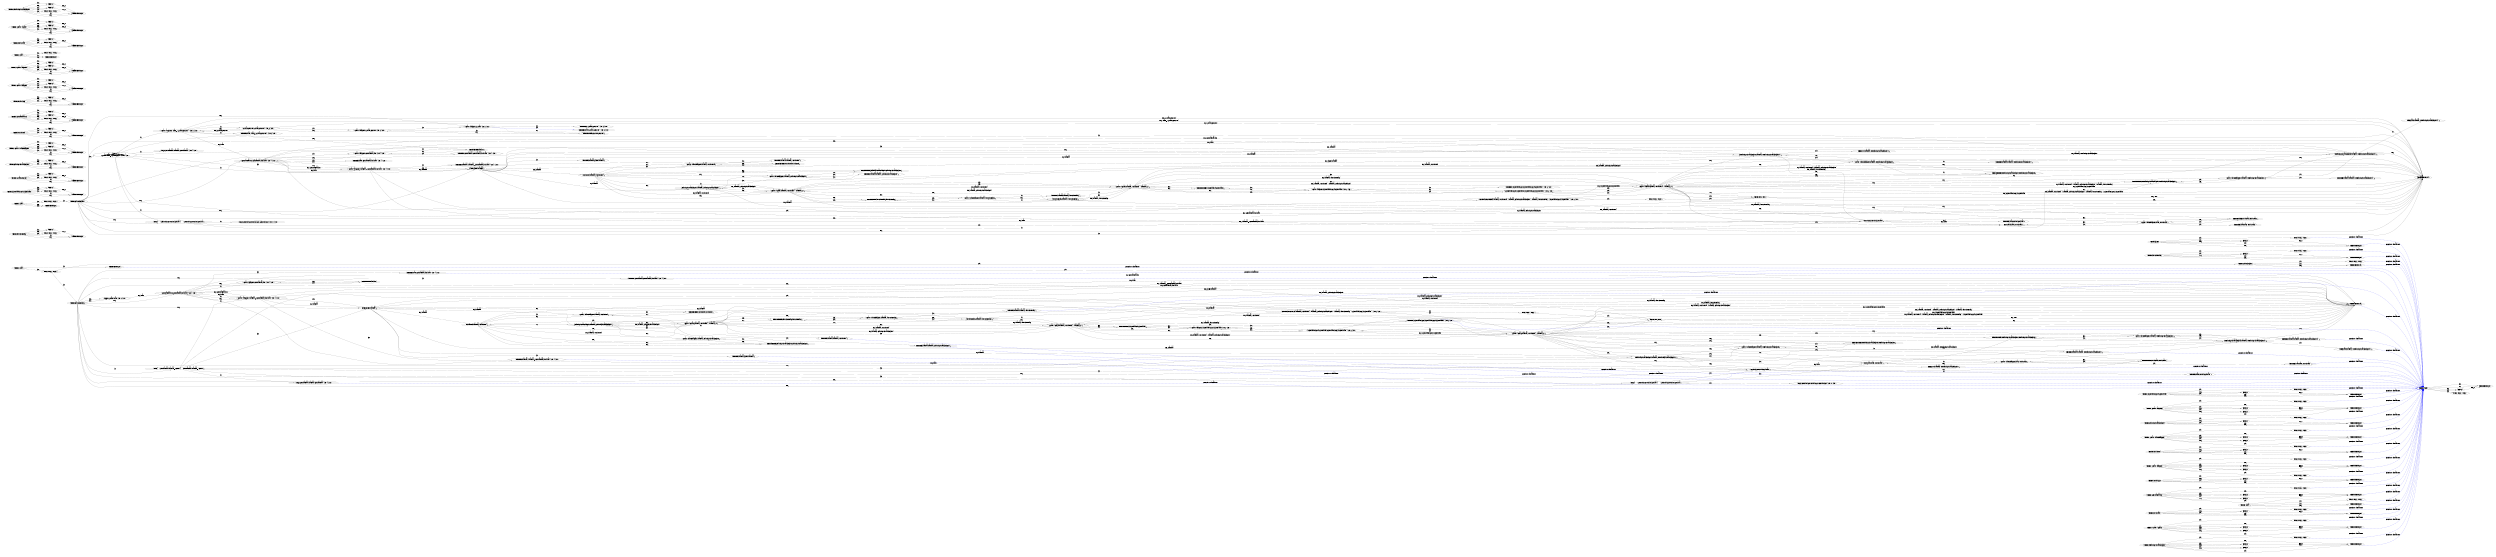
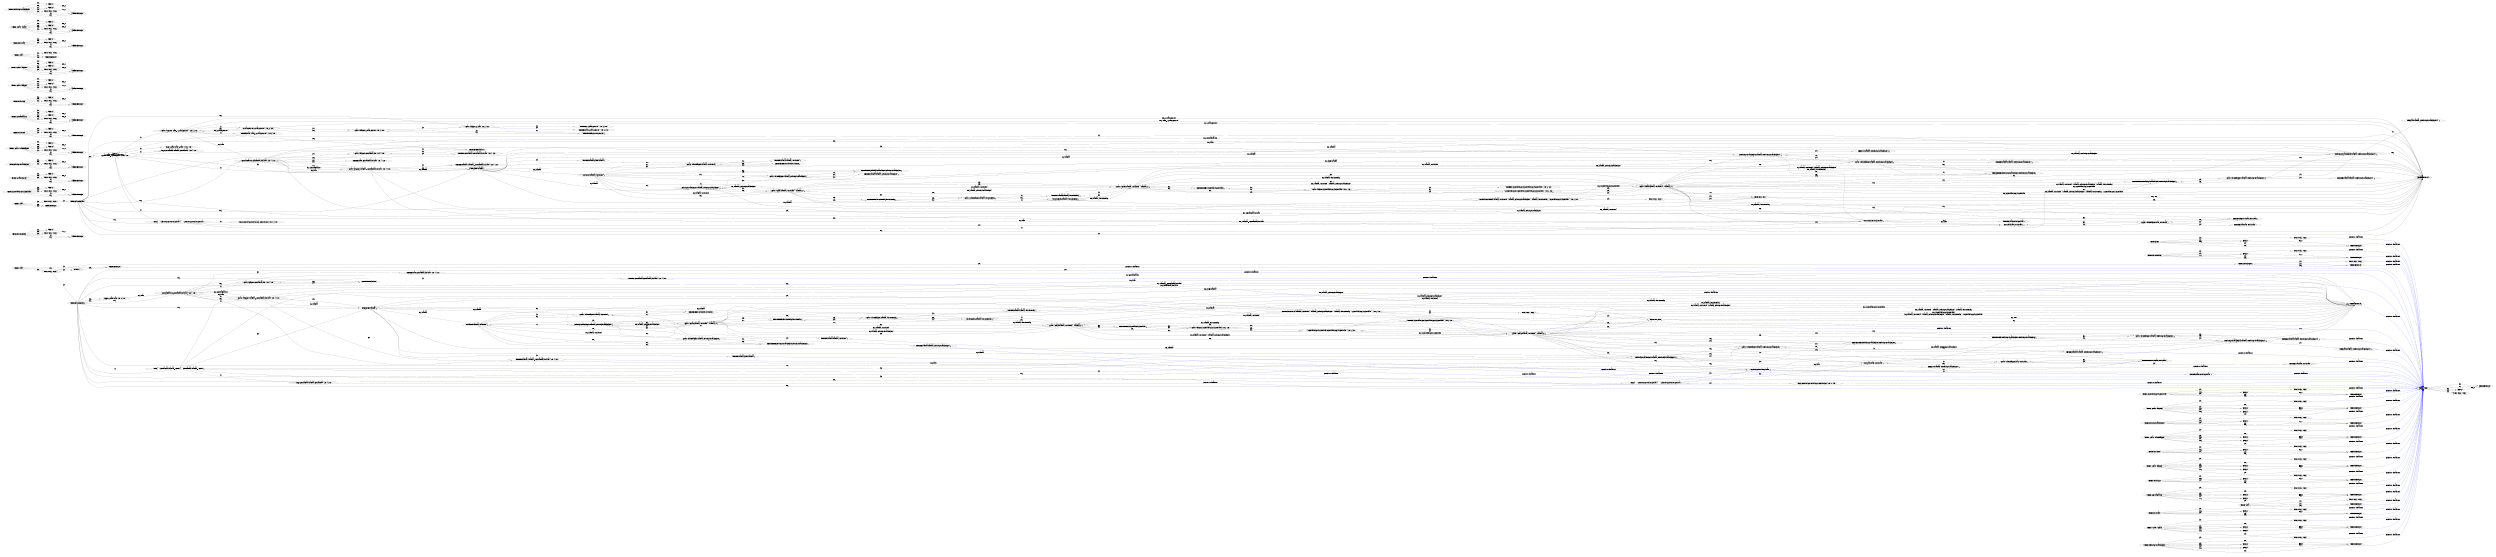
none -> (179, 147)
none -> (77, 270)
